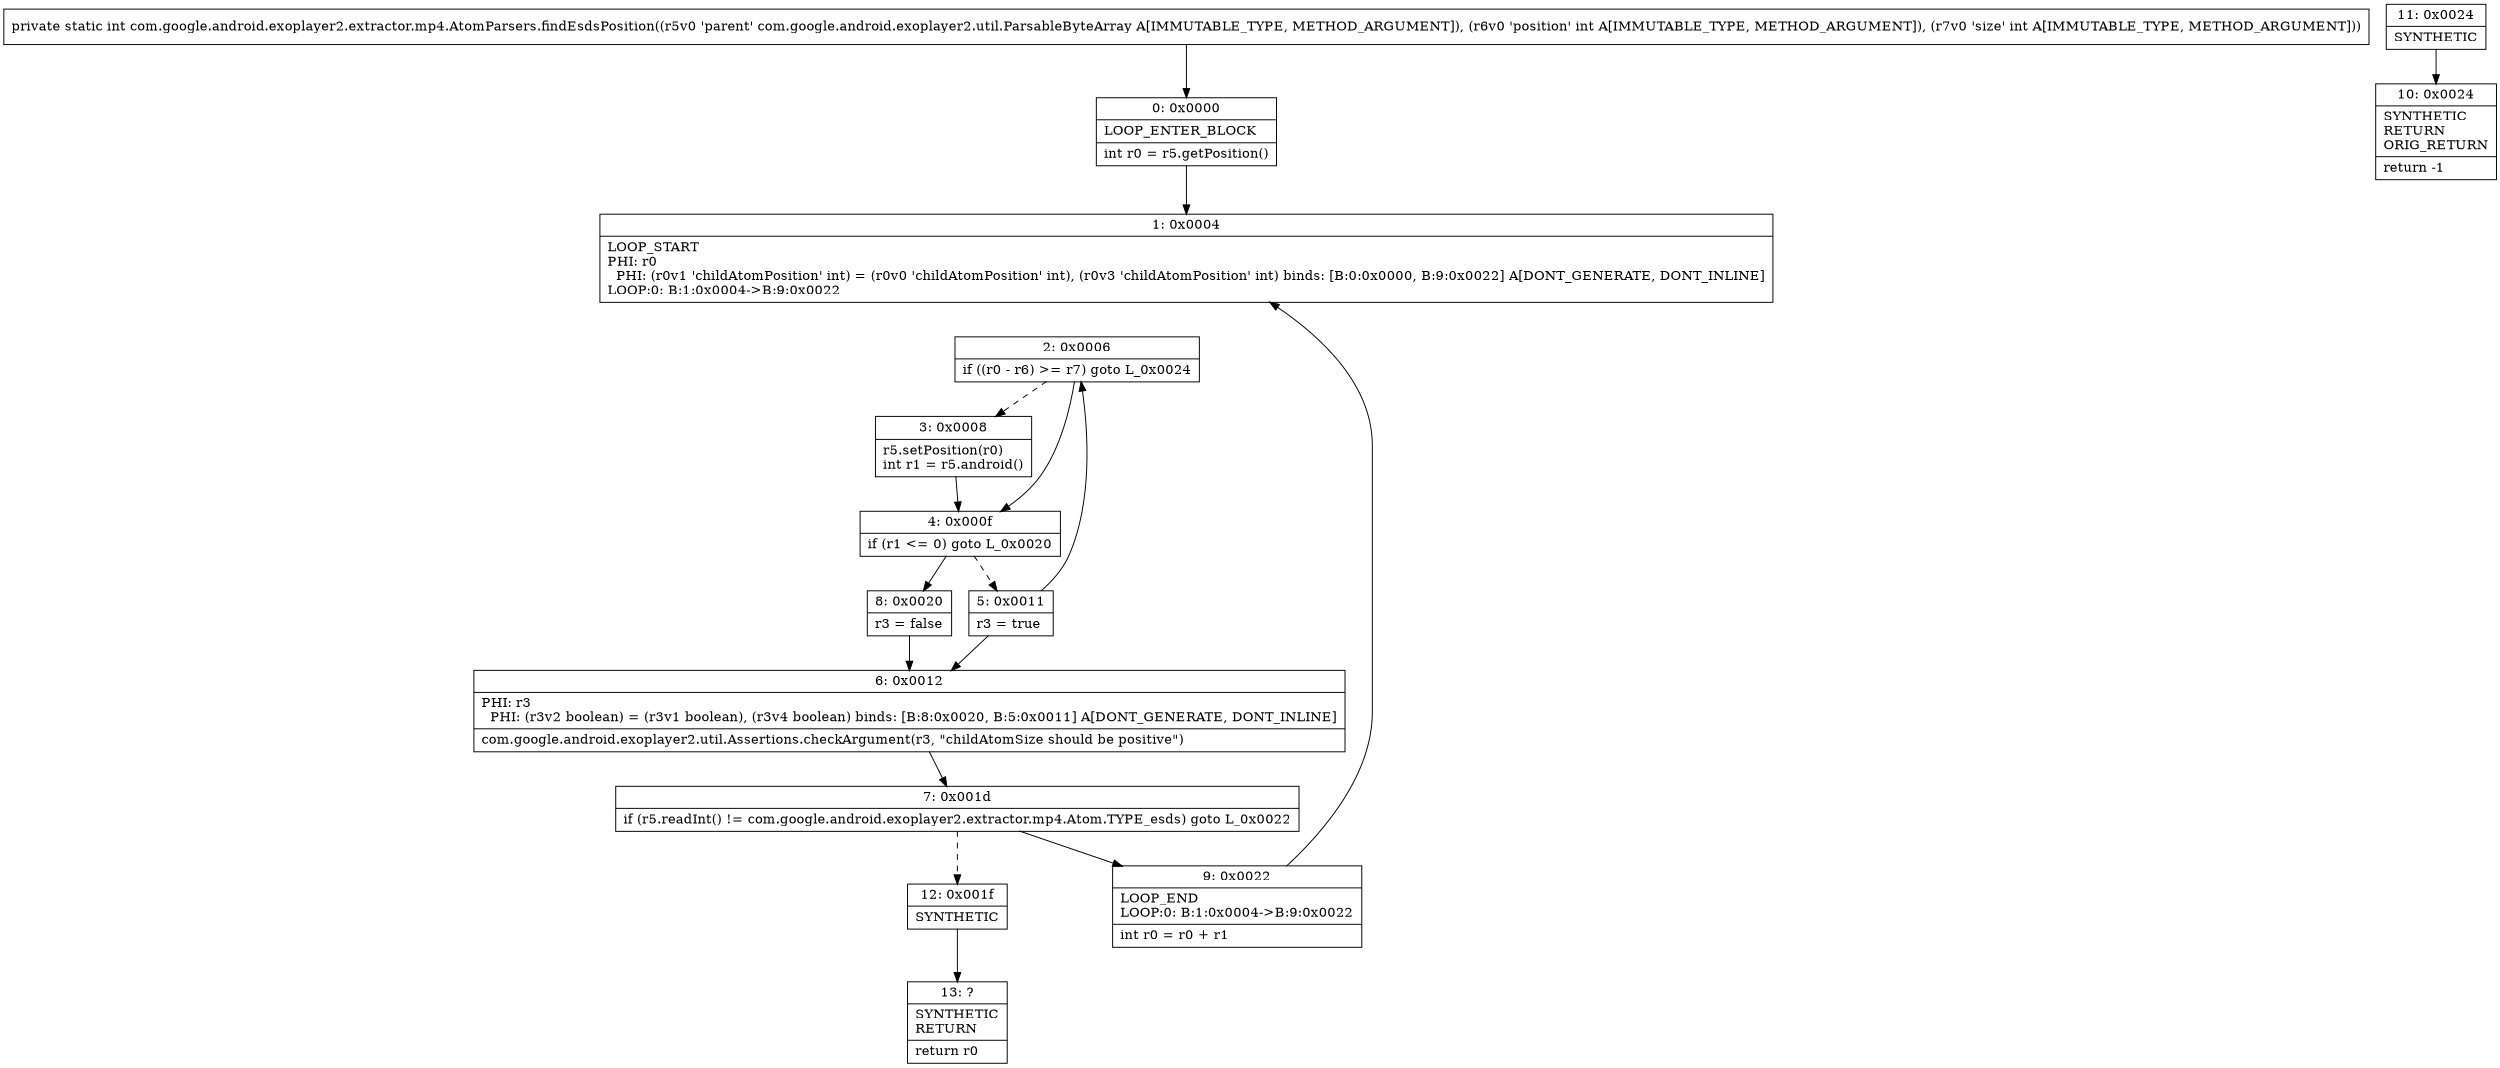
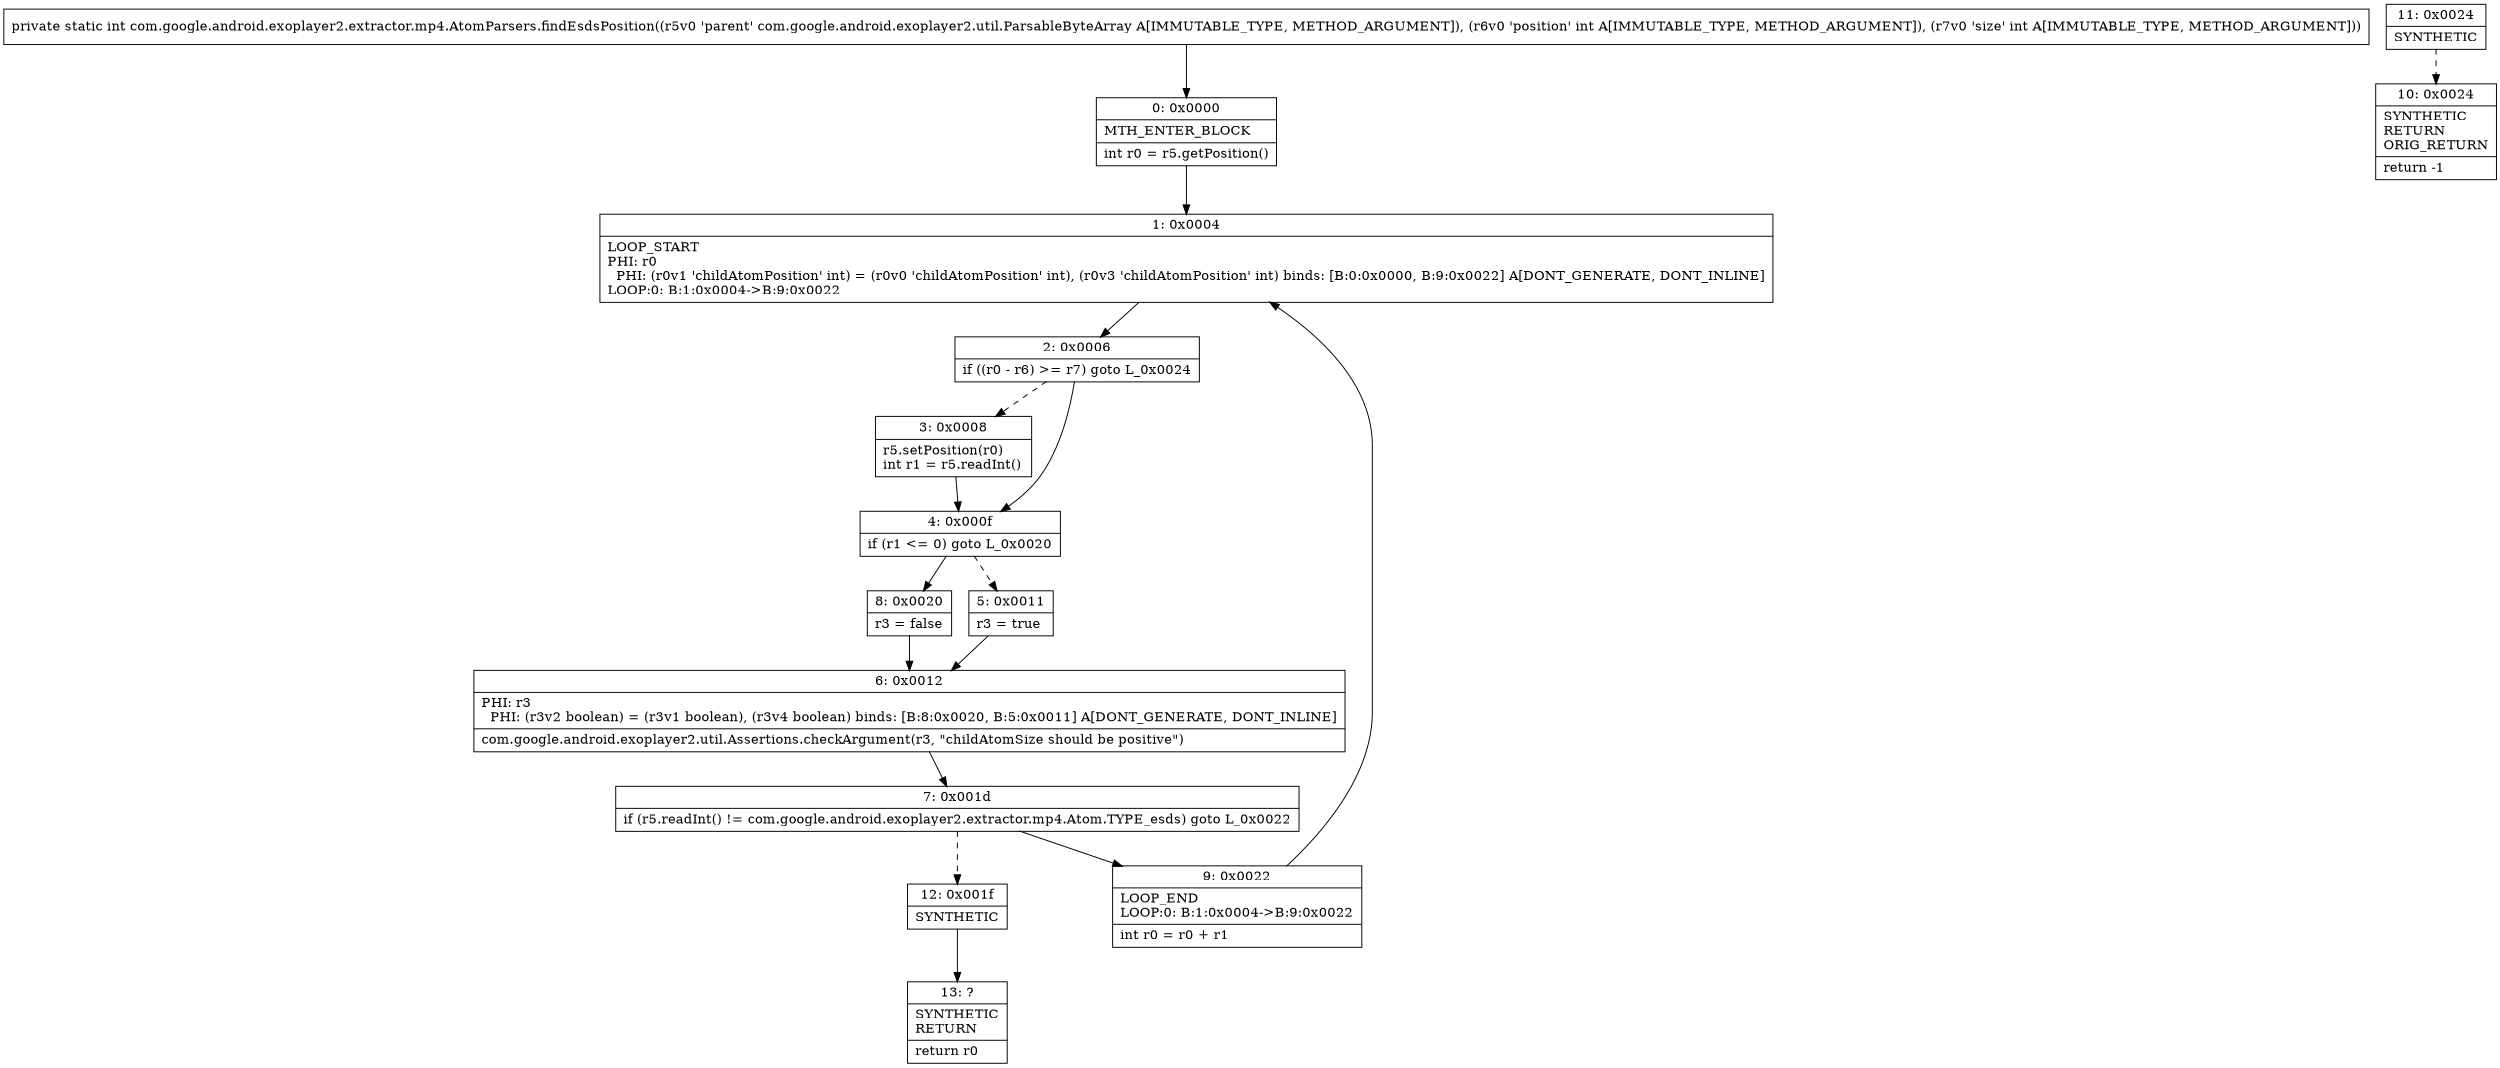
(2436, 62) -> (2436, 62)
(1181, 131) -> (1178, 131)
(954, 465) -> (953, 465)
(1084, 497) -> (1123, 316)
